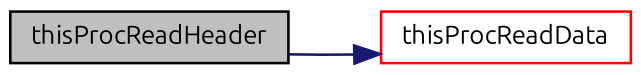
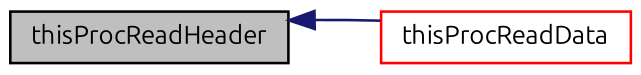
(321, 55) -> (348, 20)
